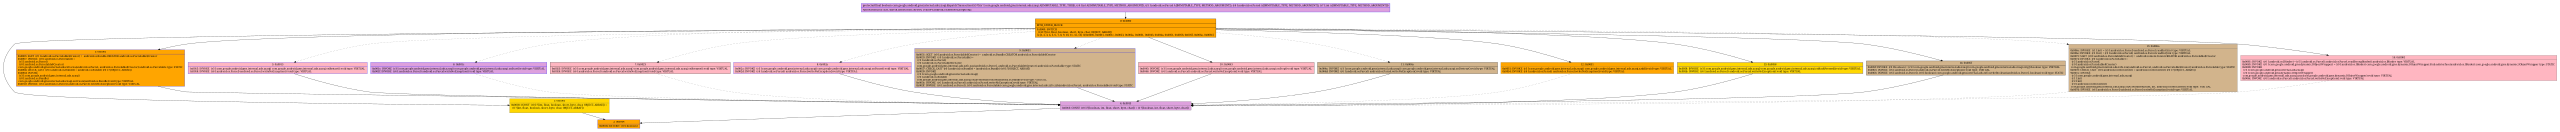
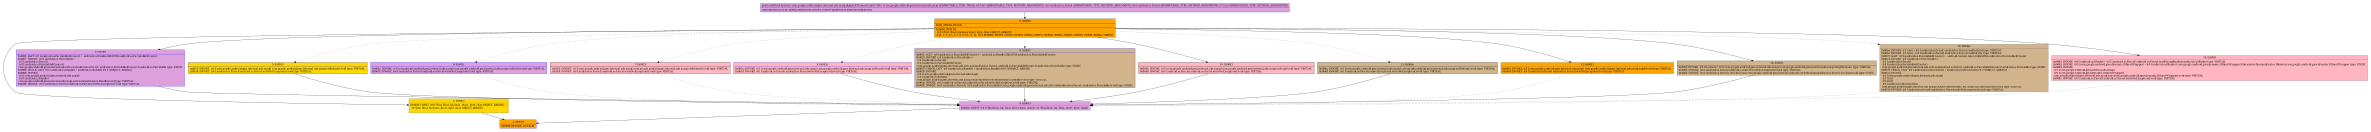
(100, 68) -> (100, 68)
(278, 68) -> (278, 68)
(1770, 68) -> none
(619, 126) -> (518, 126)
